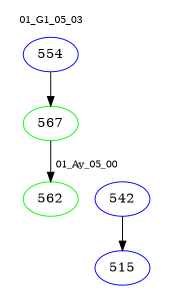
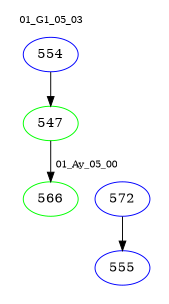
(51, 123) -> (51, 123)
(51, 199) -> (51, 199)
(122, 199) -> (122, 199)
(122, 268) -> (122, 268)
